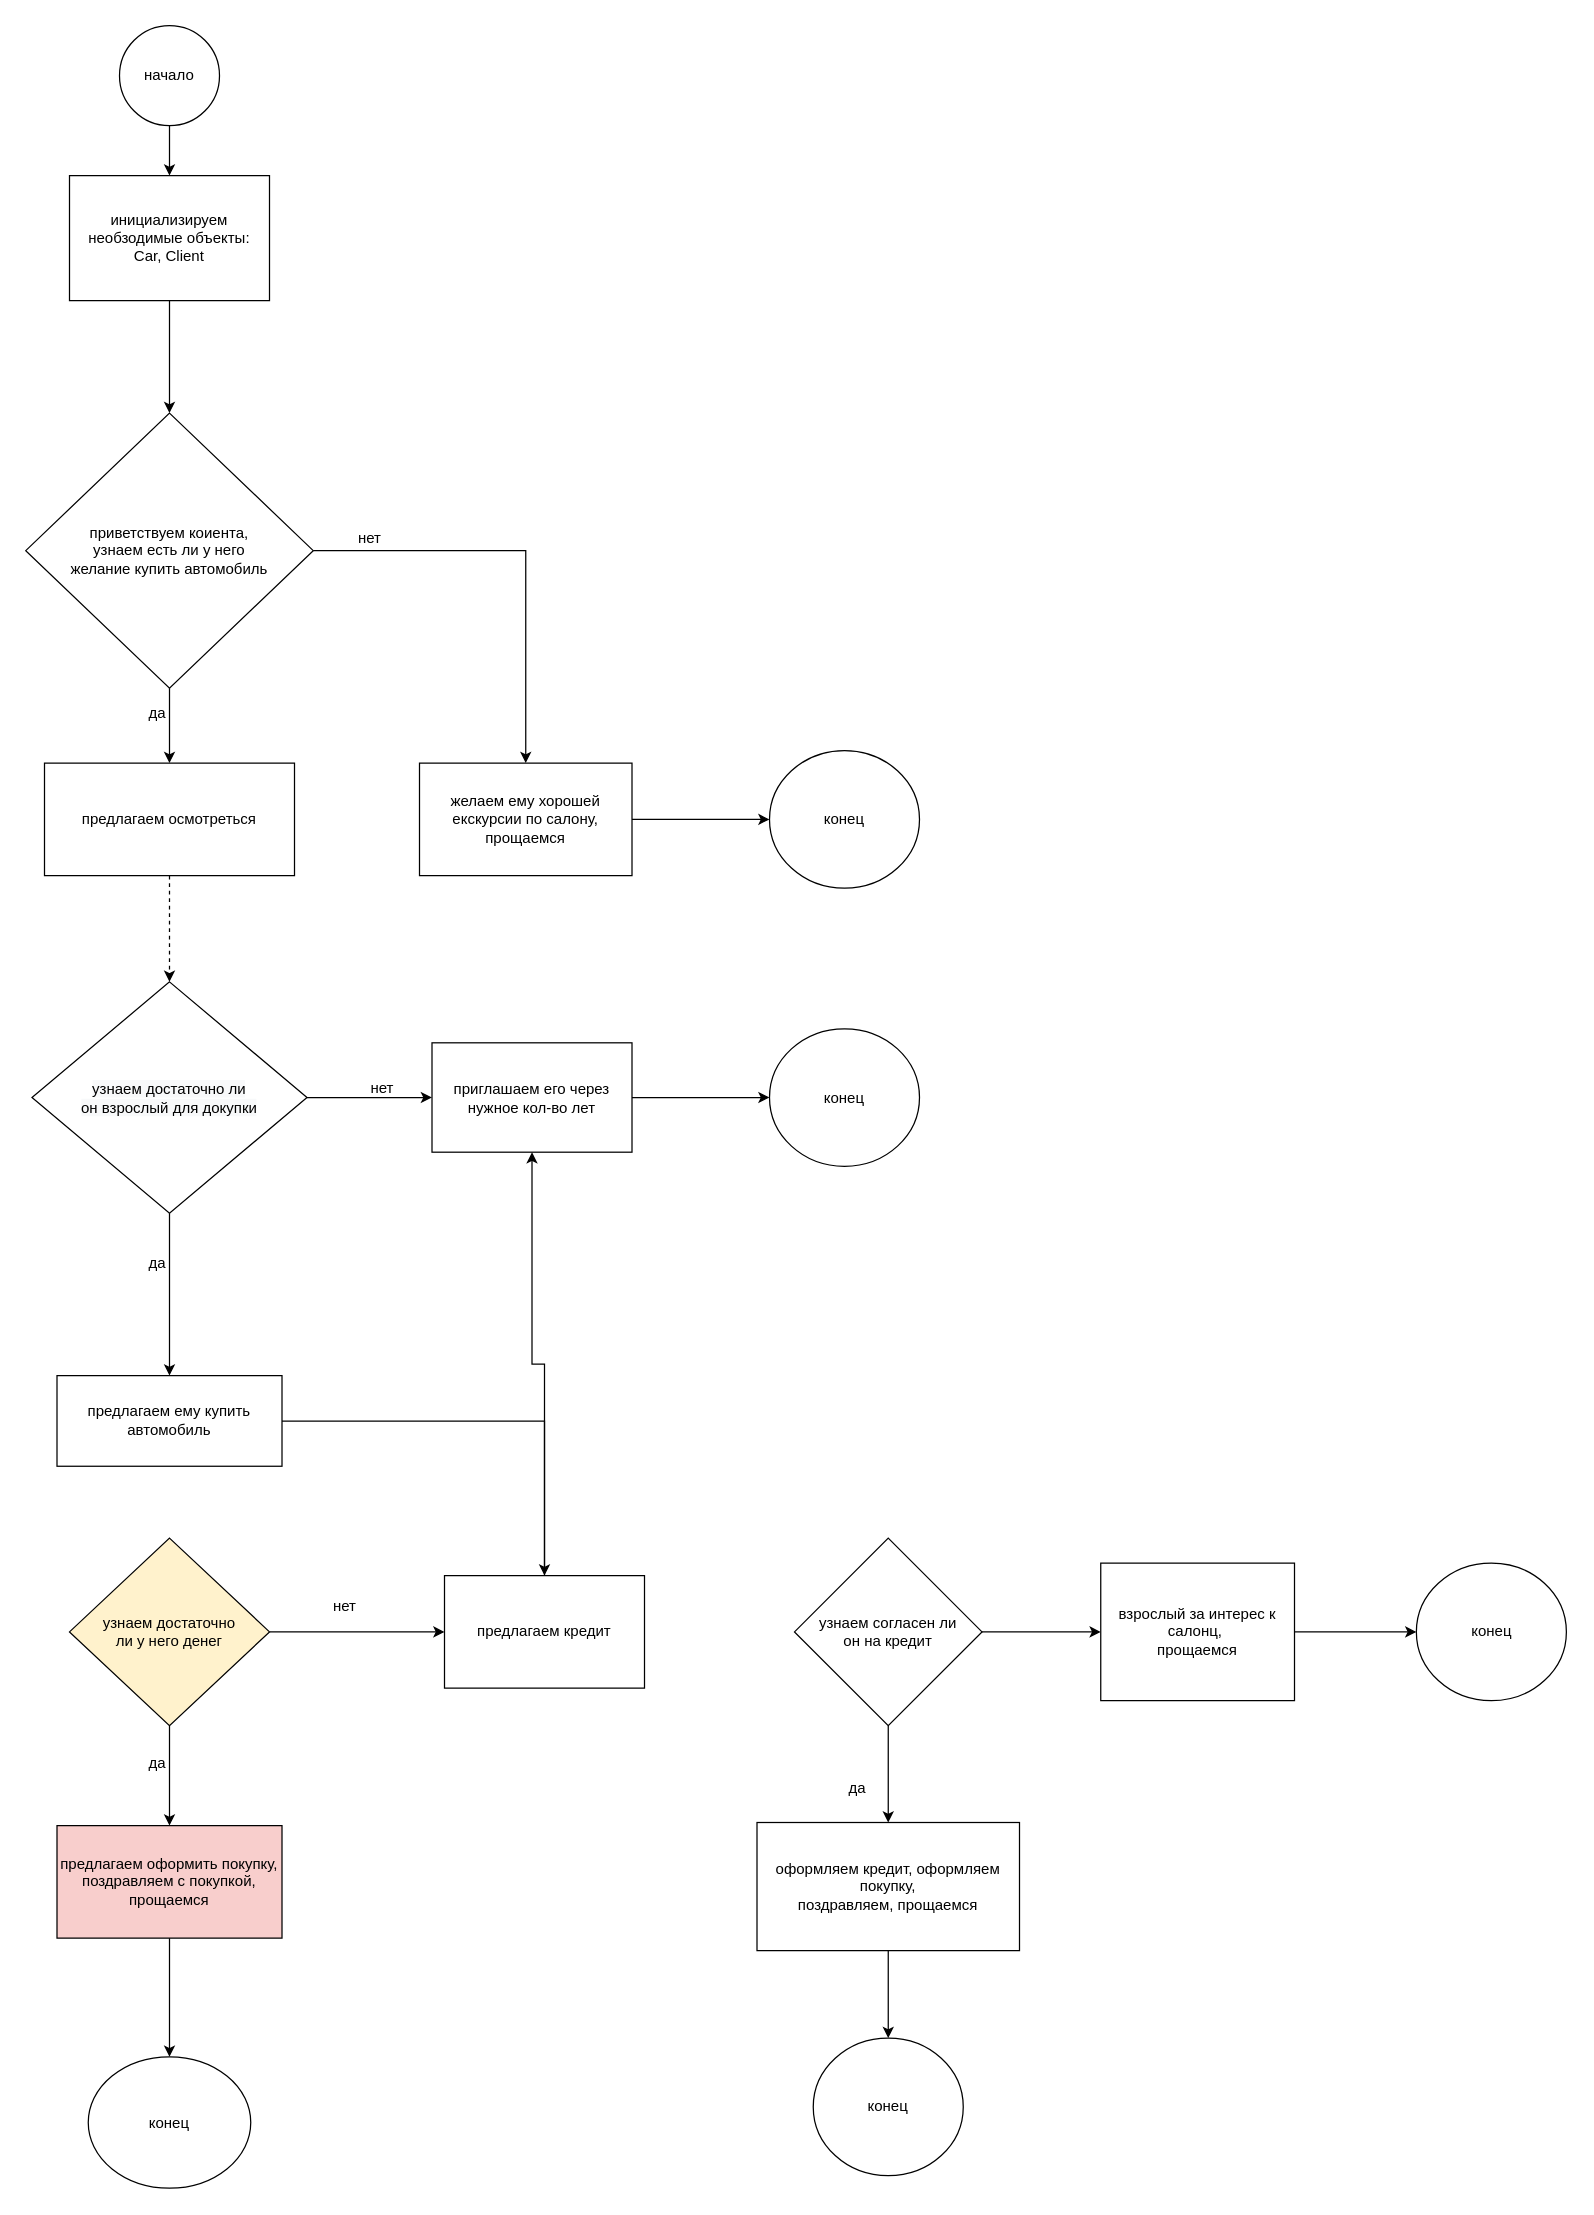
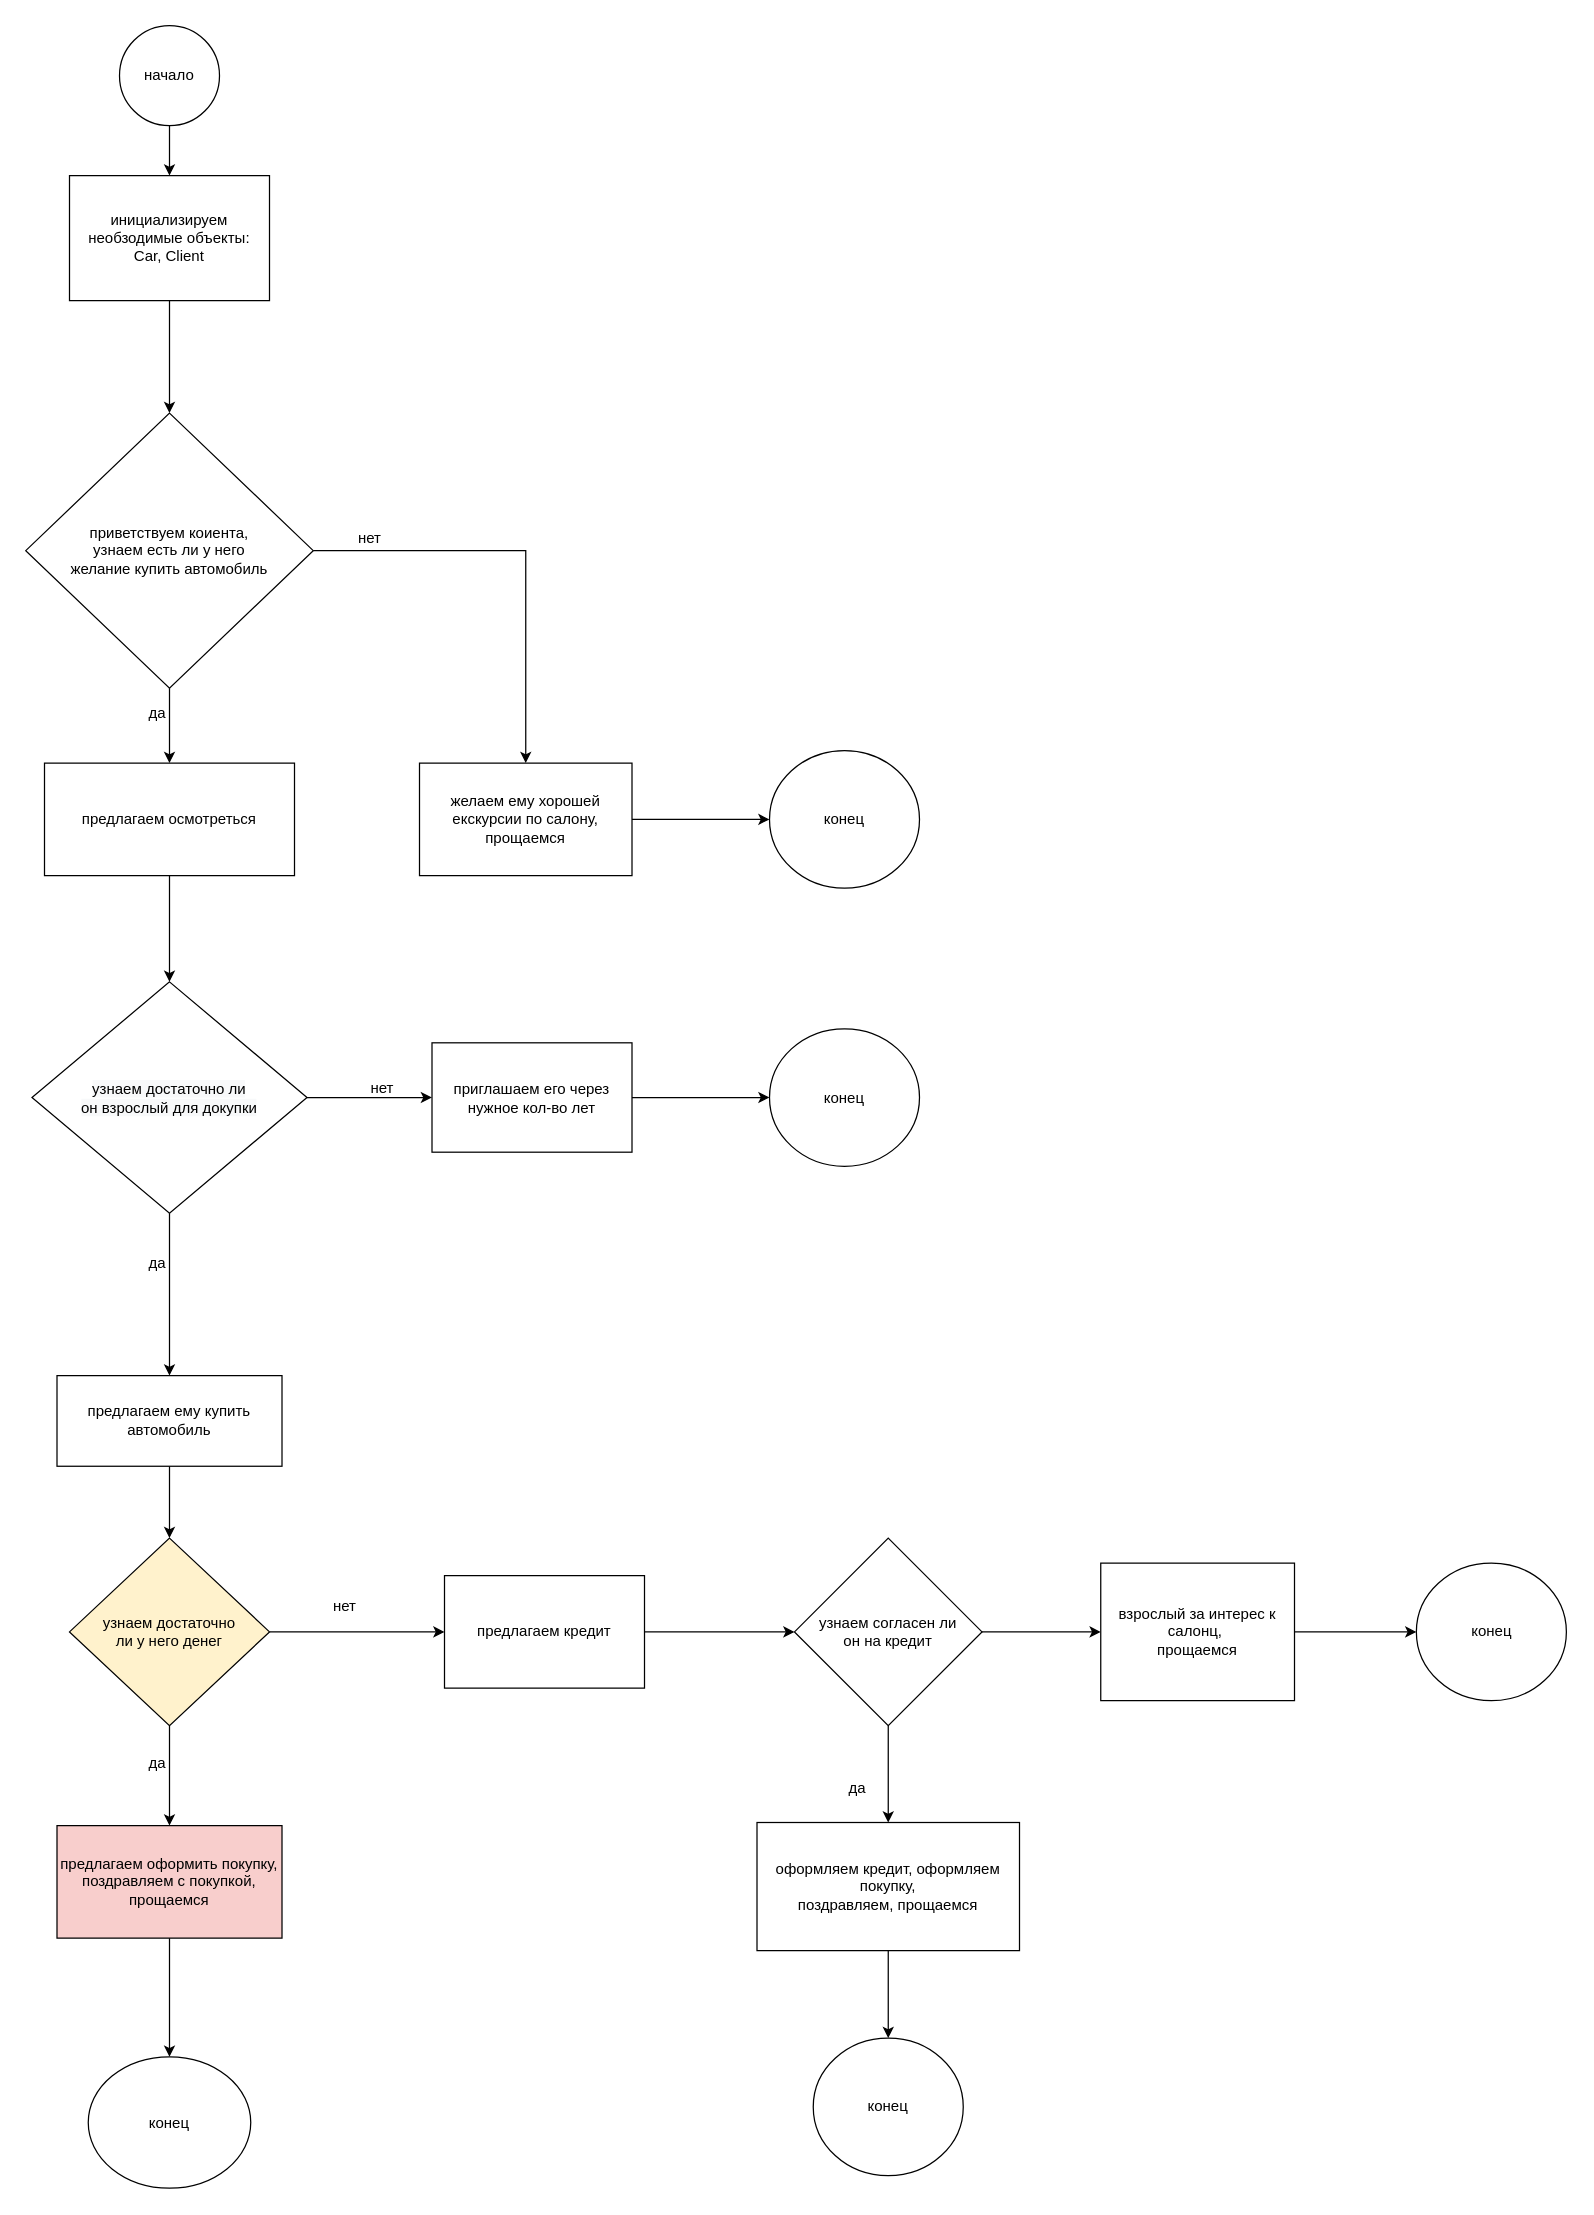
(169, 926) -> (169, 926)
(532, 1296) -> (715, 1632)
(411, 1421) -> (169, 1498)
